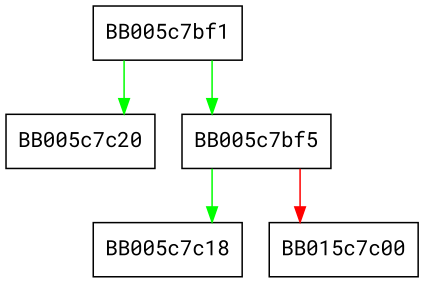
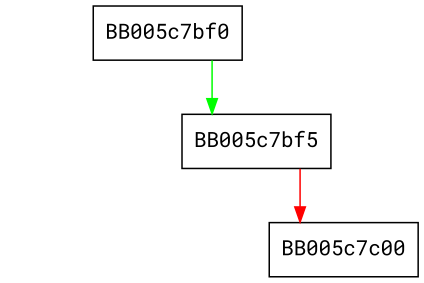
(168, 33) -> (168, 33)
(80, 141) -> none
(168, 250) -> none
(344, 250) -> (344, 250)
